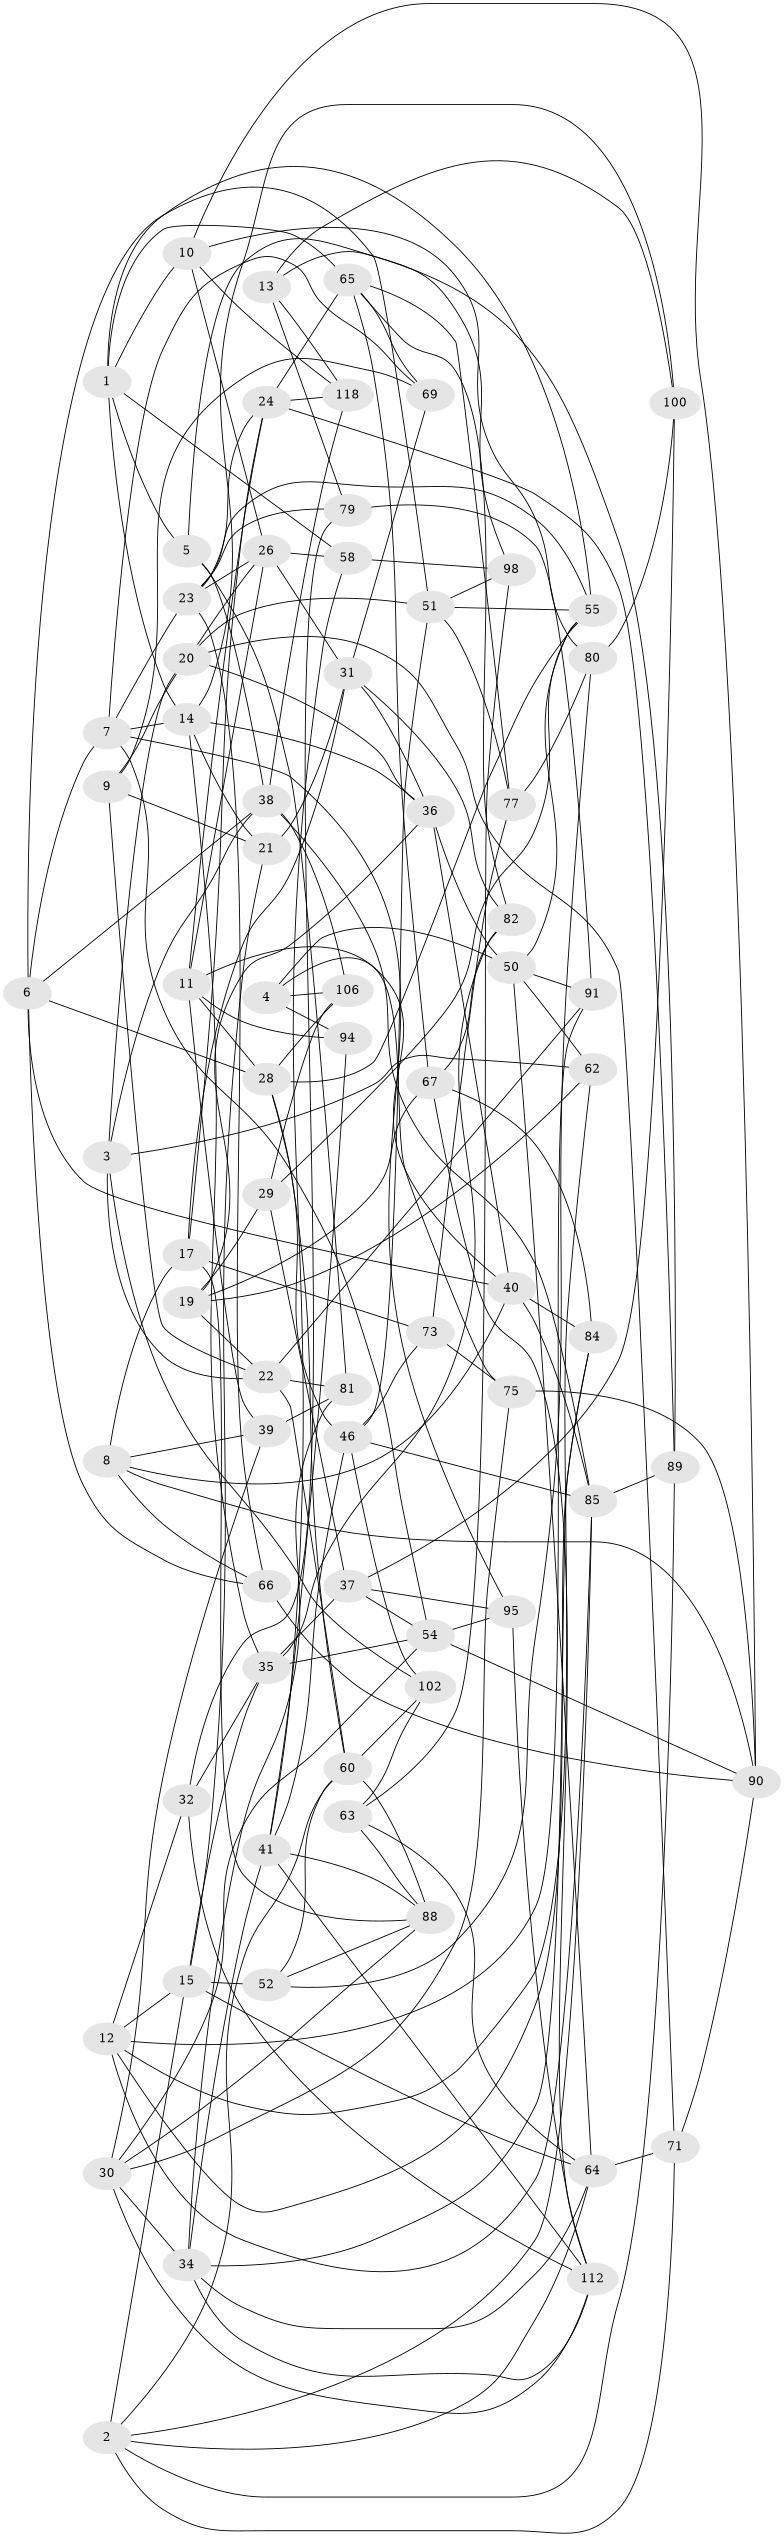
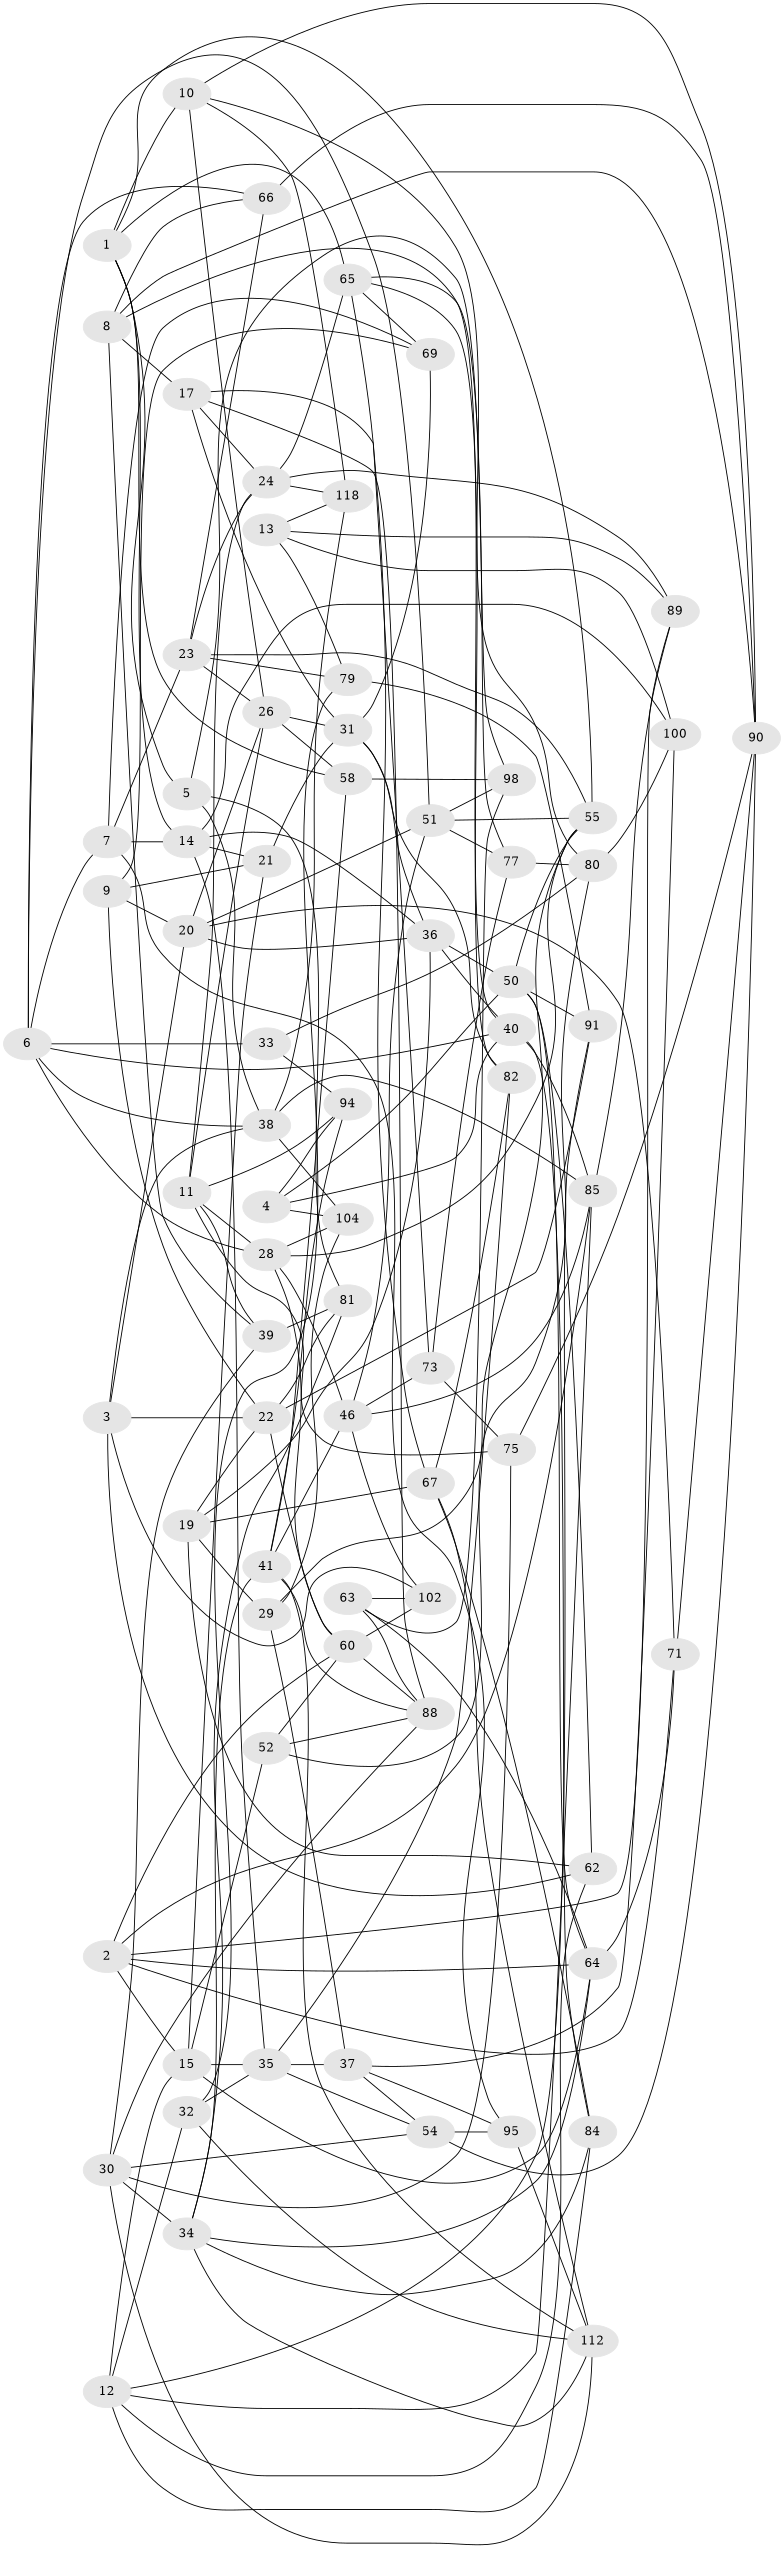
(348, 991) -> (348, 1219)
none -> (267, 1044)
(245, 1113) -> none
